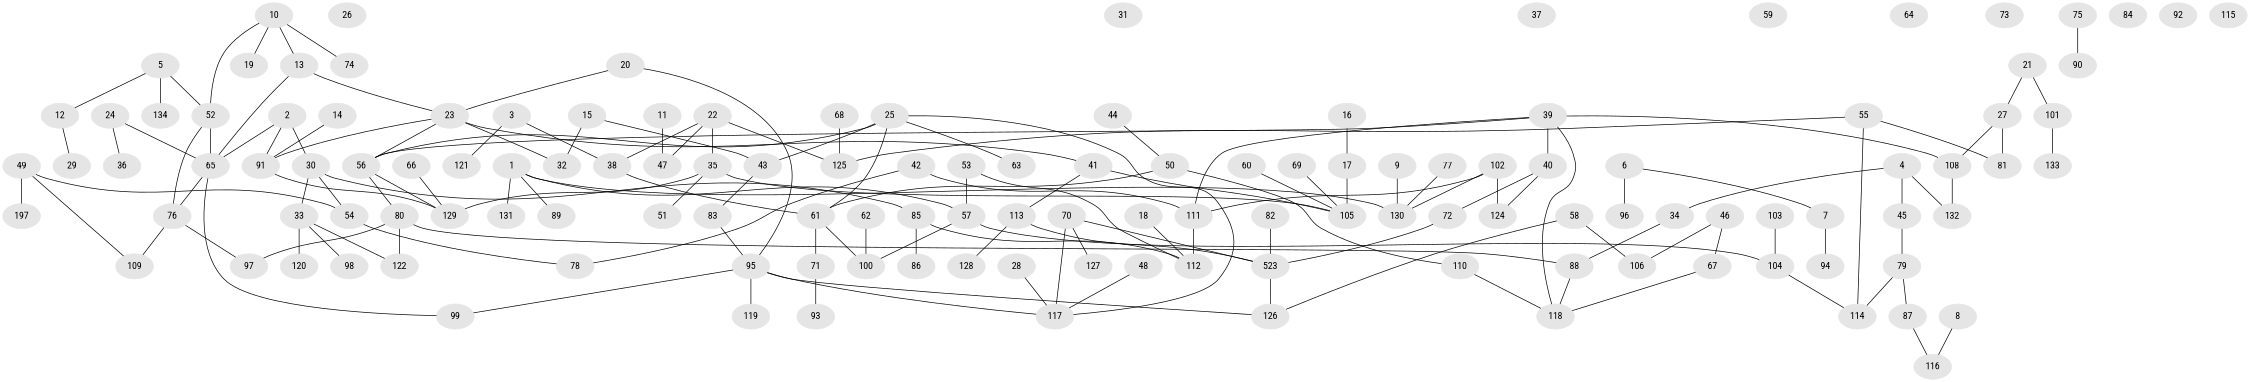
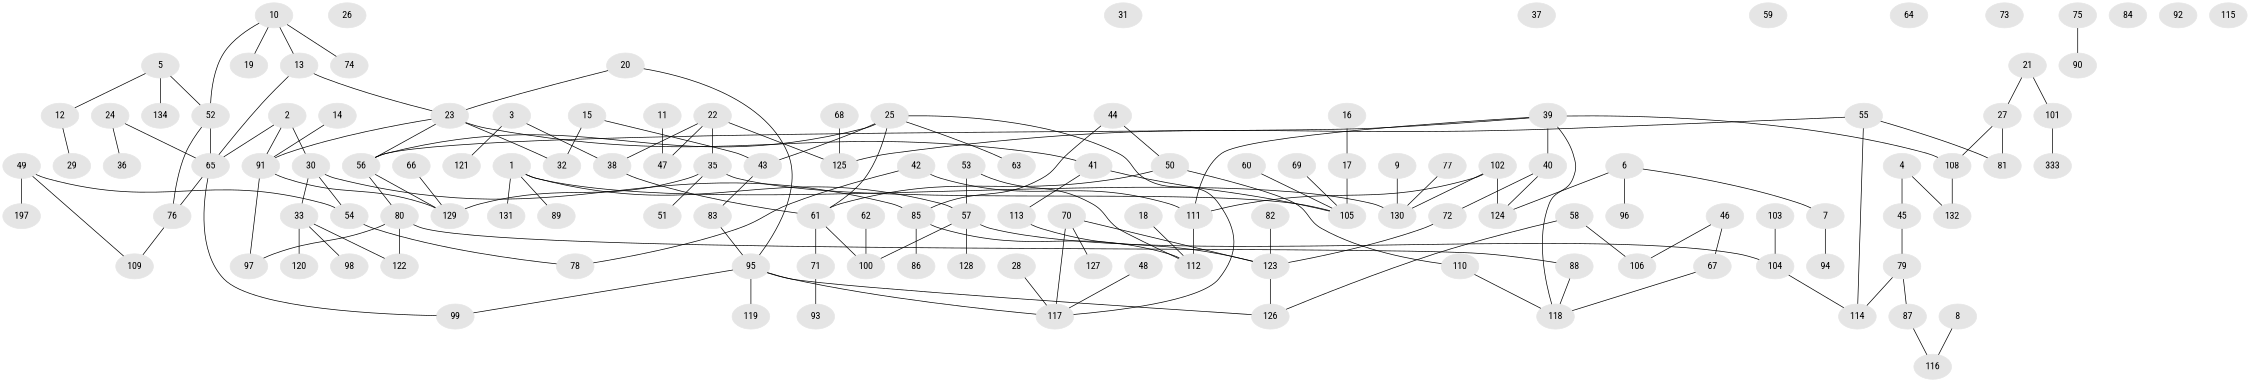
(2053, 166) -> (2053, 166)
none -> (1039, 180)
none -> (1575, 186)
(1675, 216) -> none
(211, 241) -> (255, 216)
(989, 243) -> (966, 241)
(1270, 266) -> (1270, 266)
